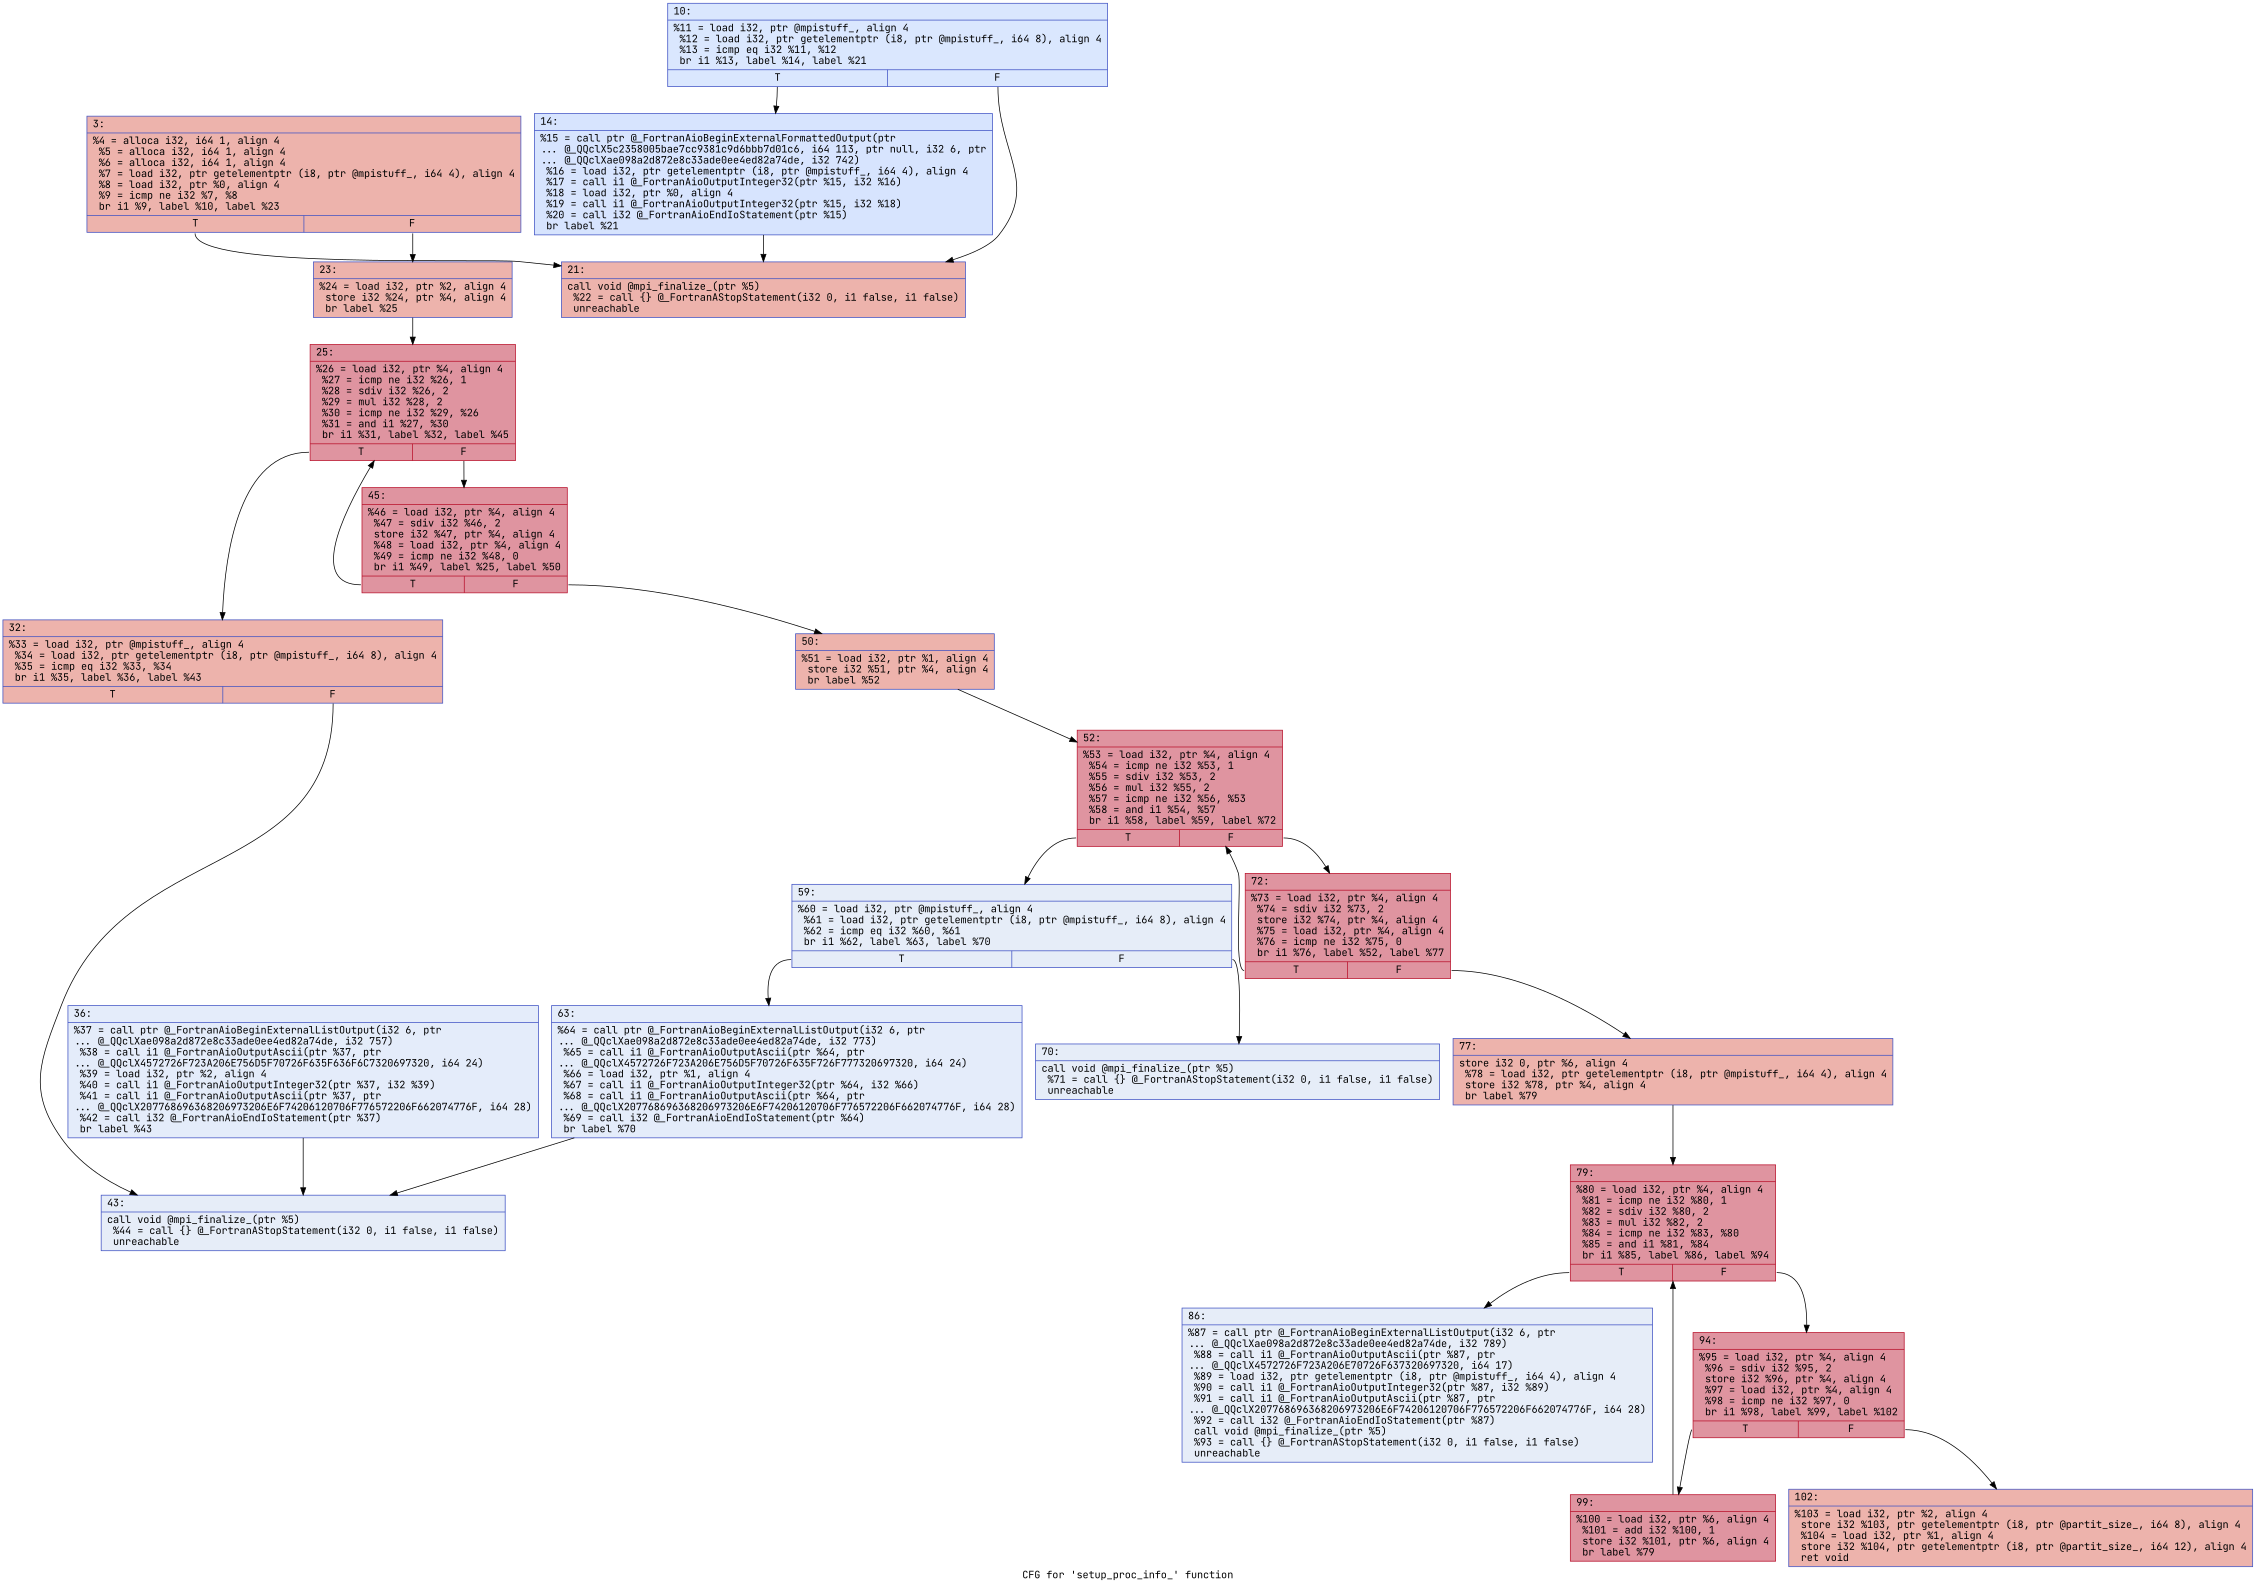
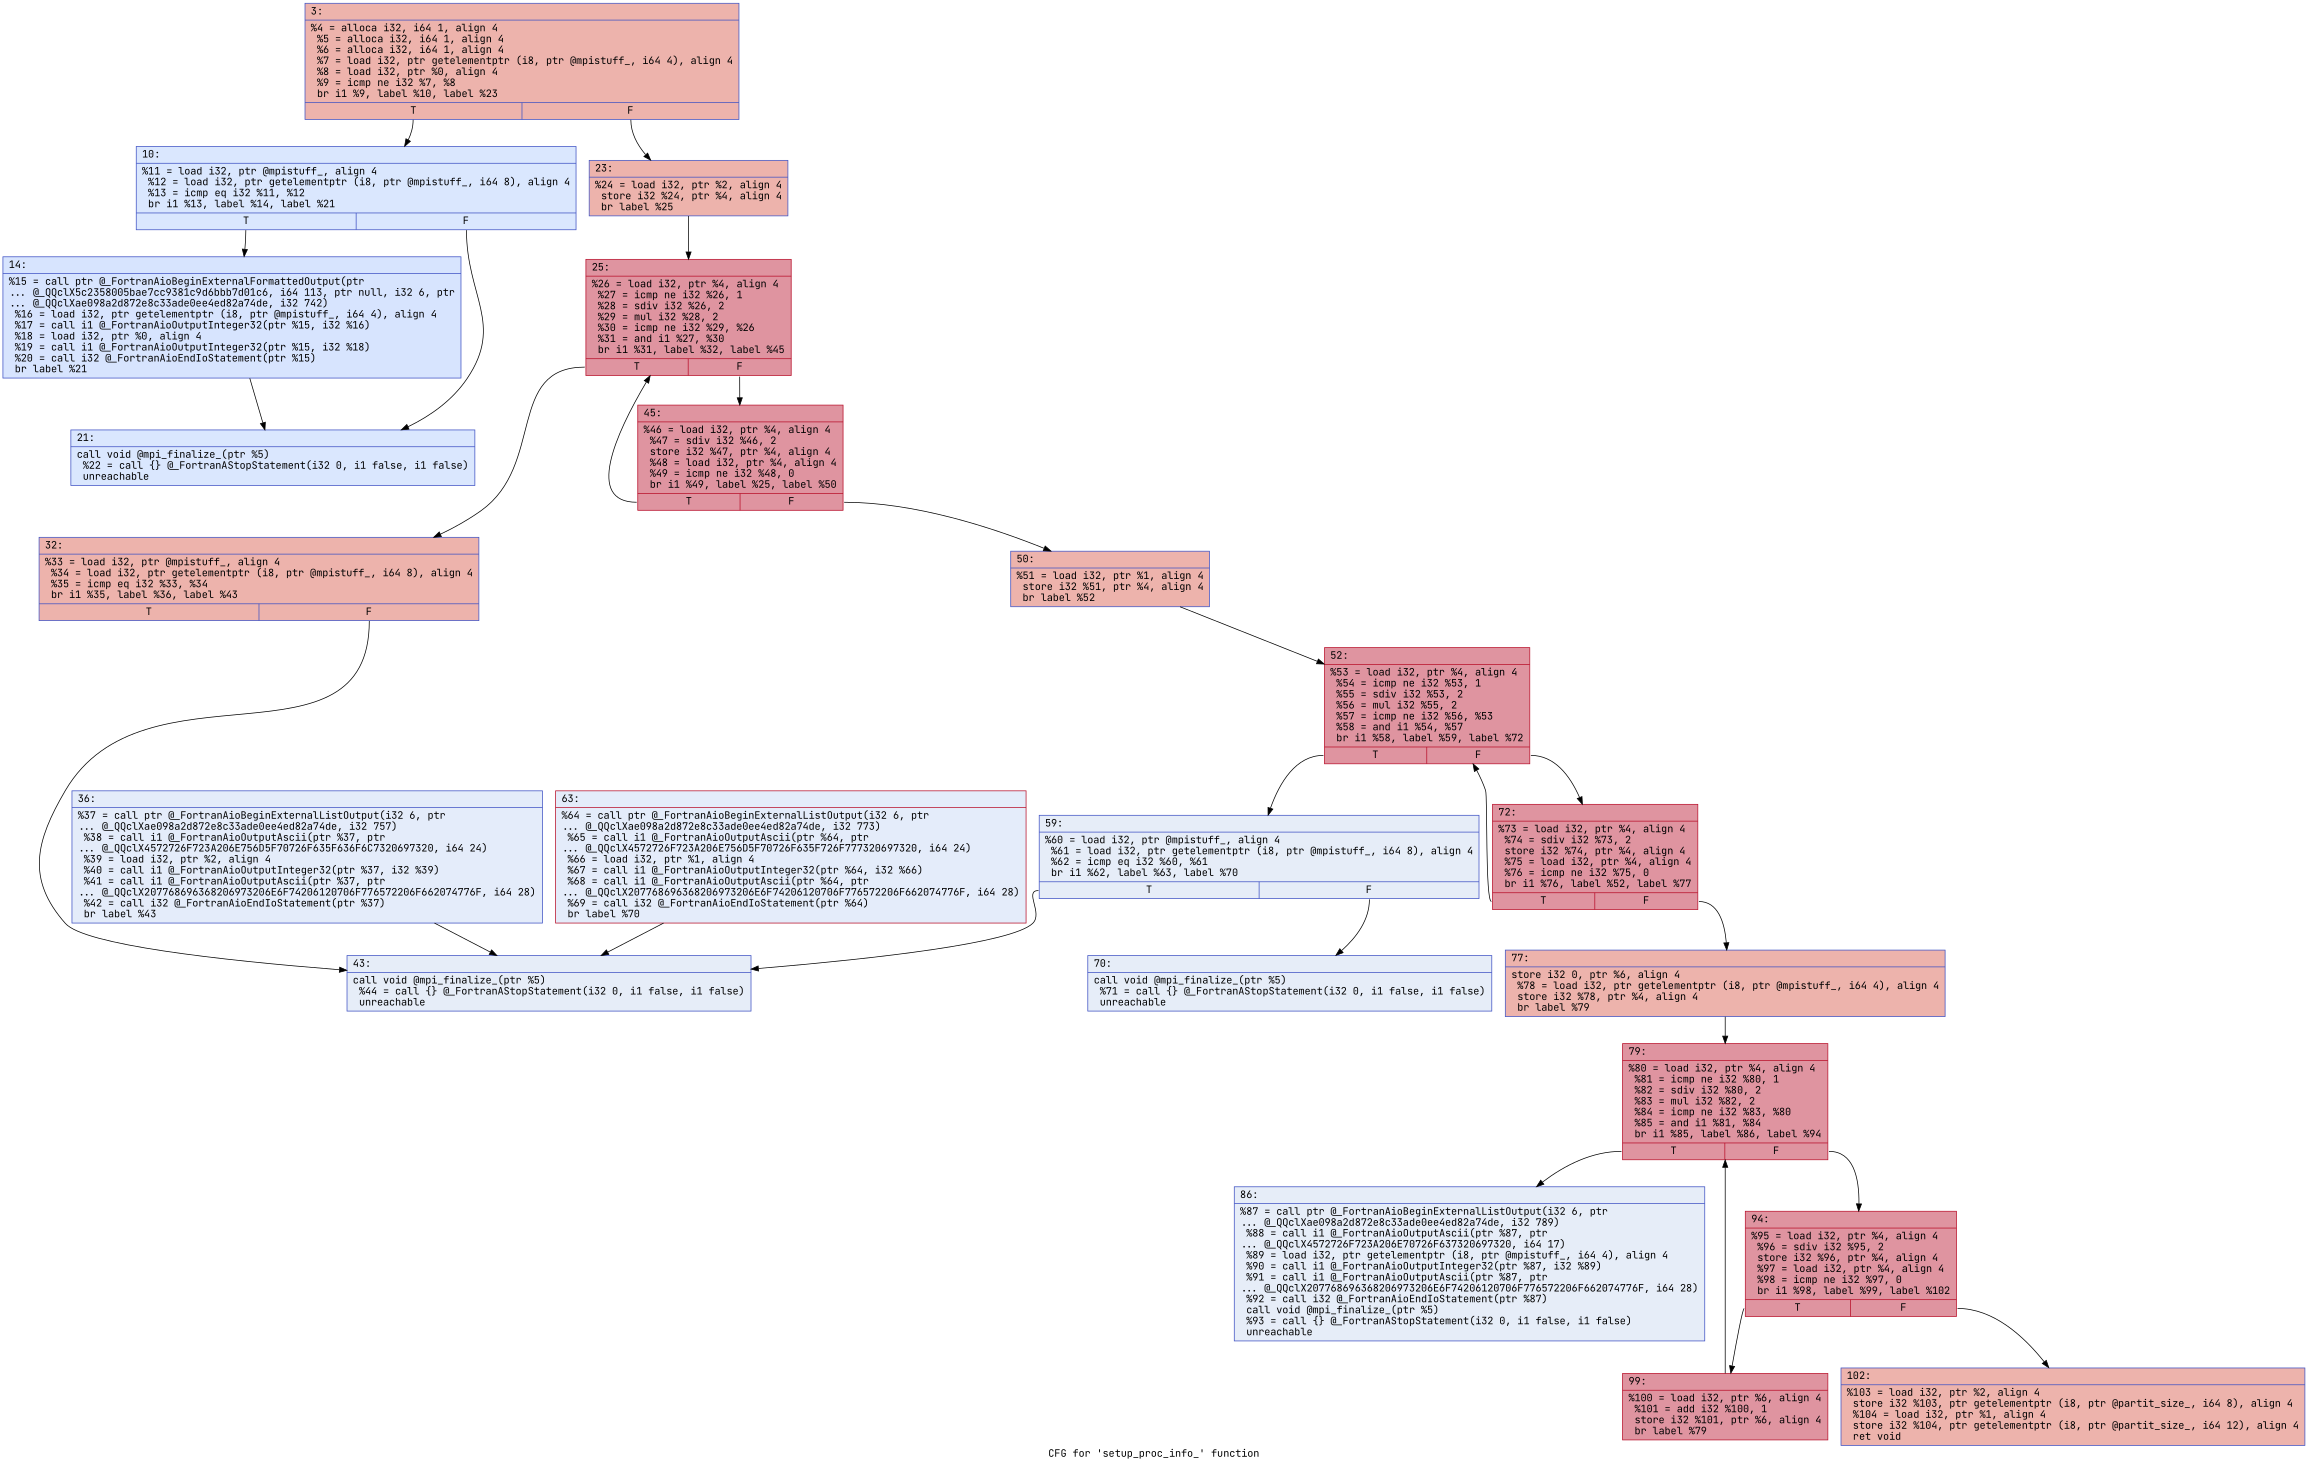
(372, 260) -> (412, 130)
(763, 290) -> (273, 458)
(771, 973) -> (916, 952)
(787, 1072) -> (791, 857)
